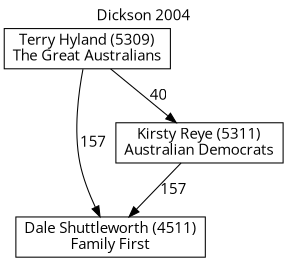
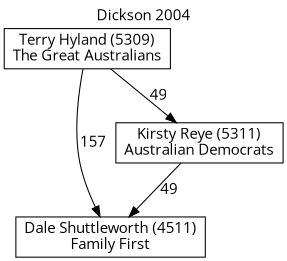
(159, 96) -> (159, 96)
(174, 190) -> (169, 190)
